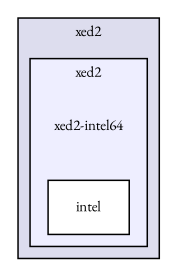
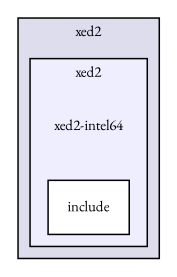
(89, 207) -> (89, 207)
